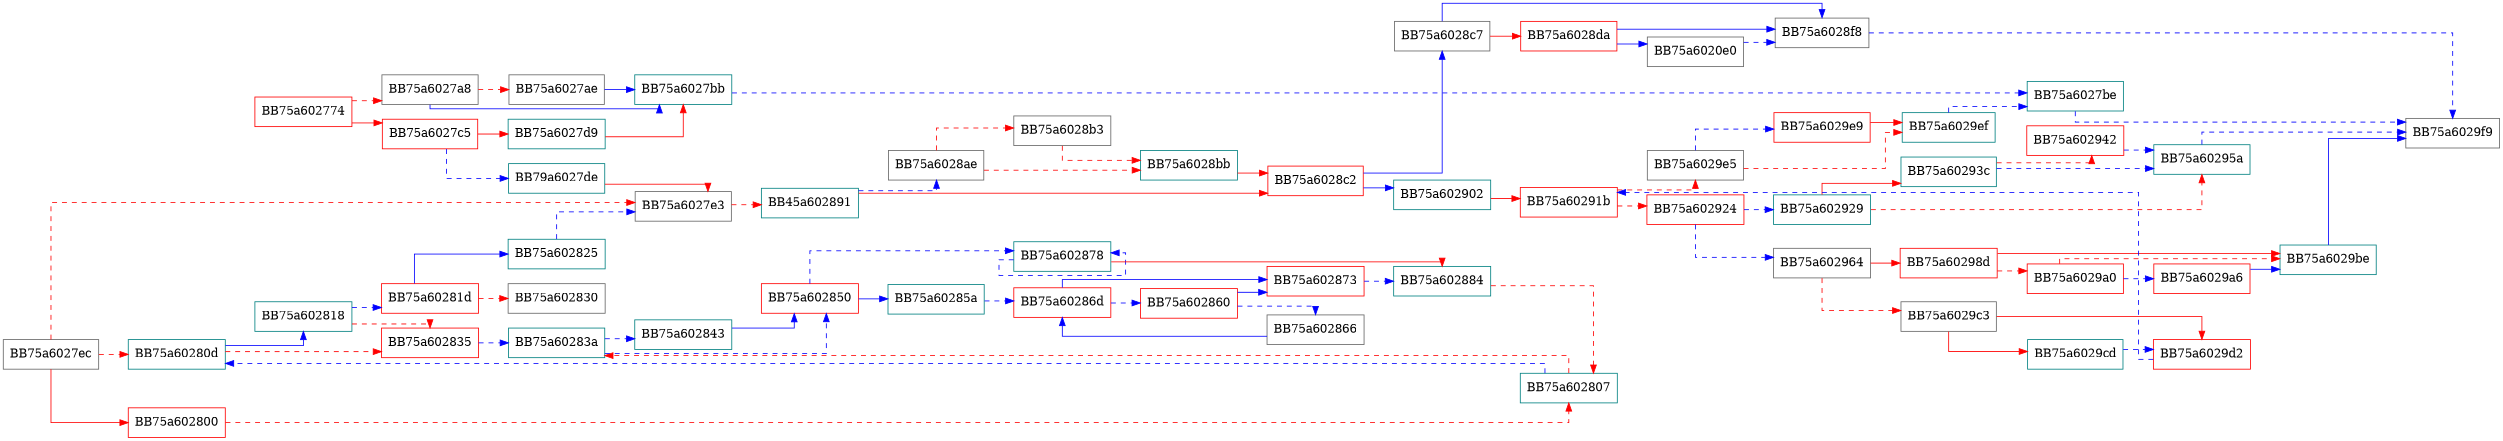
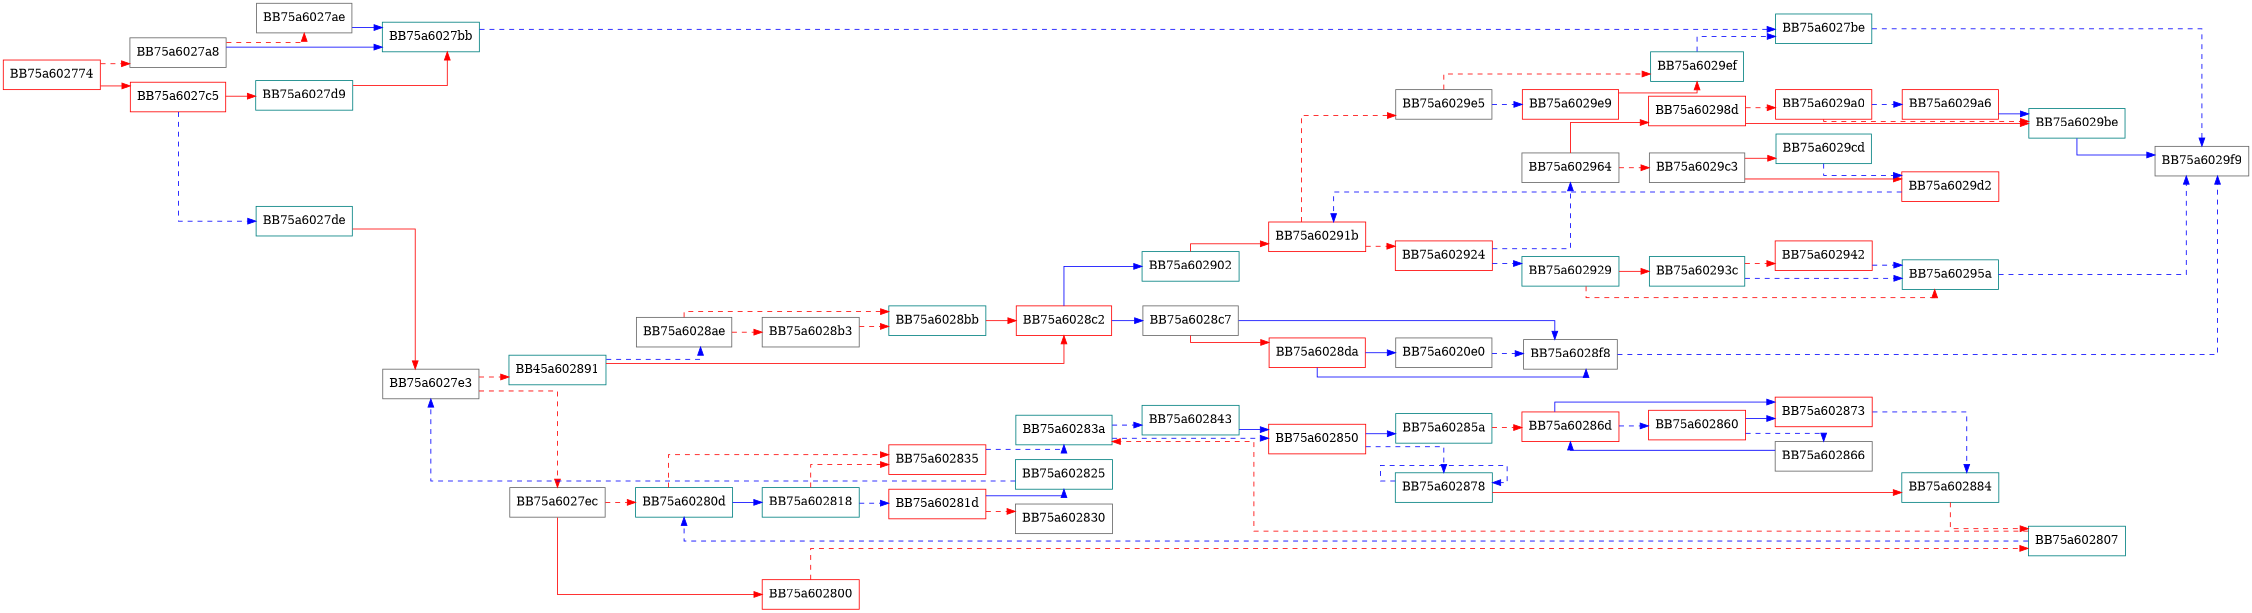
(557, 178) -> (304, 221)
(270, 203) -> (557, 396)
(995, 301) -> (1503, 428)
